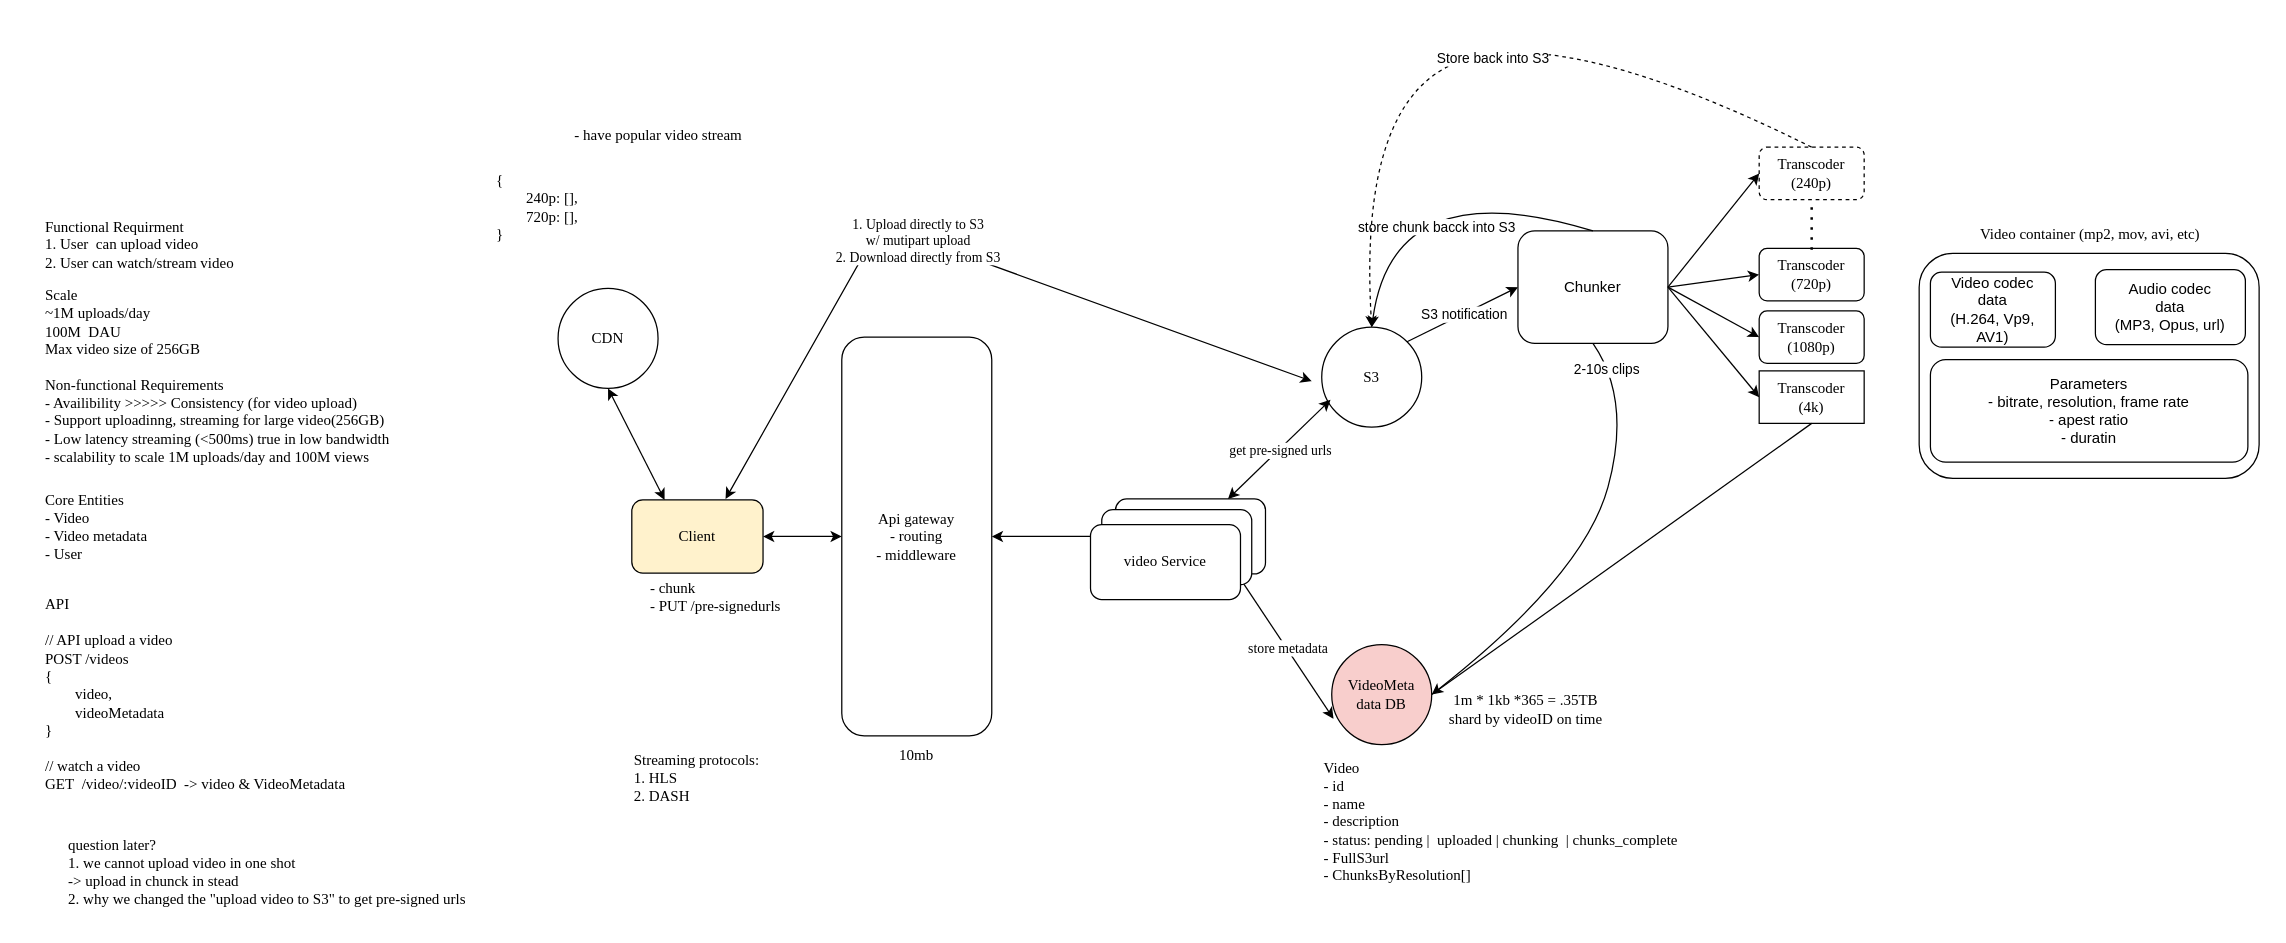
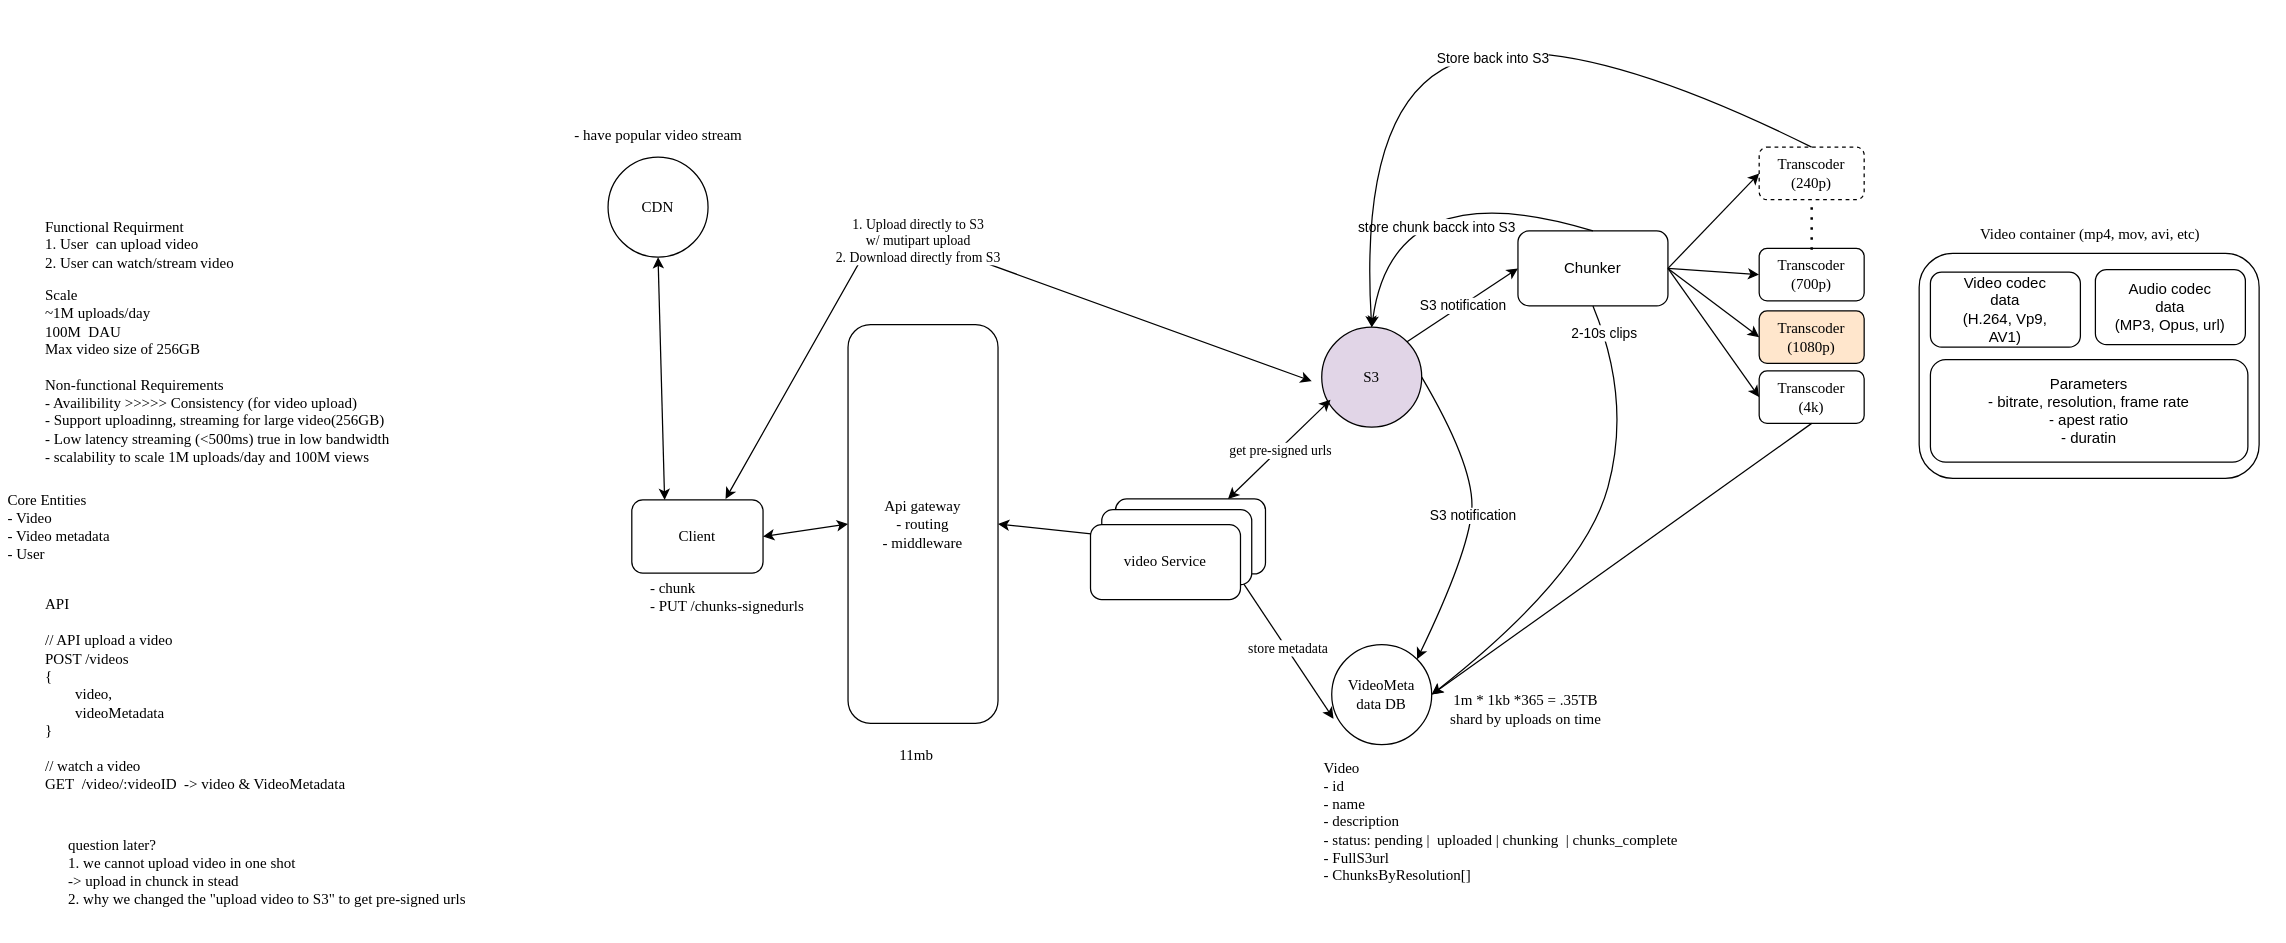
(1683, 90) -> (1683, 90)
(521, 207) -> none
(2091, 234) -> (2091, 234)
(1812, 274) -> (1812, 274)
(1593, 287) -> (1593, 268)
(1993, 309) -> (2006, 309)
(1812, 337) -> (1812, 337)
(608, 338) -> (658, 207)
(1372, 377) -> (1372, 377)
(1812, 397) -> (1812, 397)
none -> (1471, 514)
(114, 527) -> (77, 527)
(698, 536) -> (698, 536)
(917, 536) -> (923, 524)
(731, 597) -> (744, 597)
(1434, 693) -> (1438, 690)
(1382, 694) -> (1382, 694)
(1526, 709) -> (1526, 709)
(917, 756) -> (917, 756)
(718, 778) -> none
